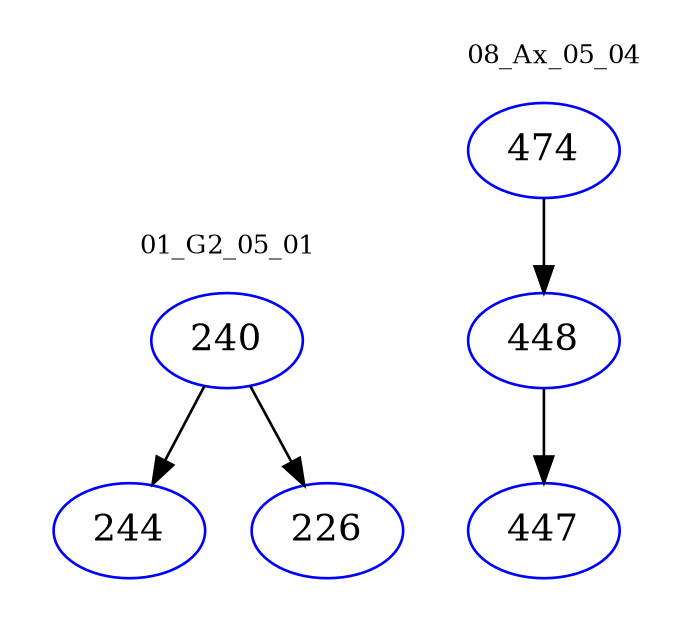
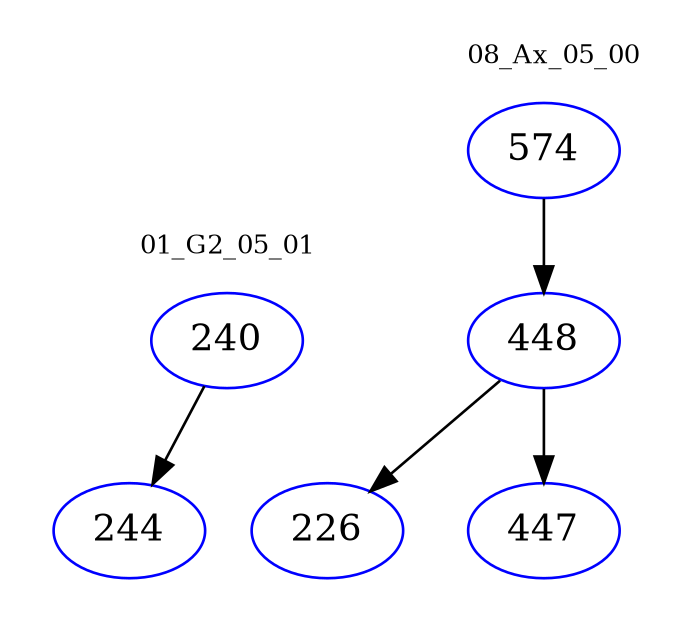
(554, 57) -> (554, 57)
(544, 150) -> (544, 150)
(271, 424) -> (465, 411)
